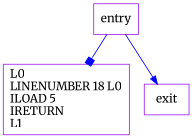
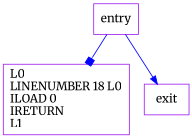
(66, 100) -> (66, 100)
